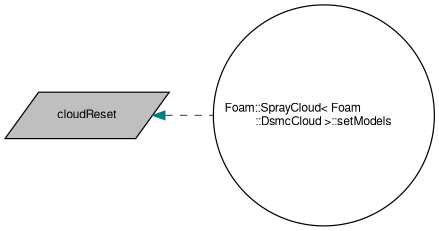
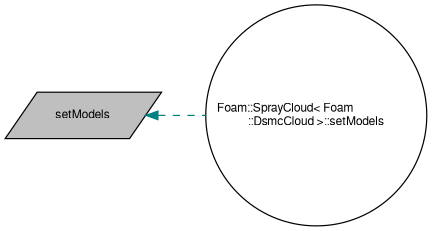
(87, 115) -> (83, 115)
